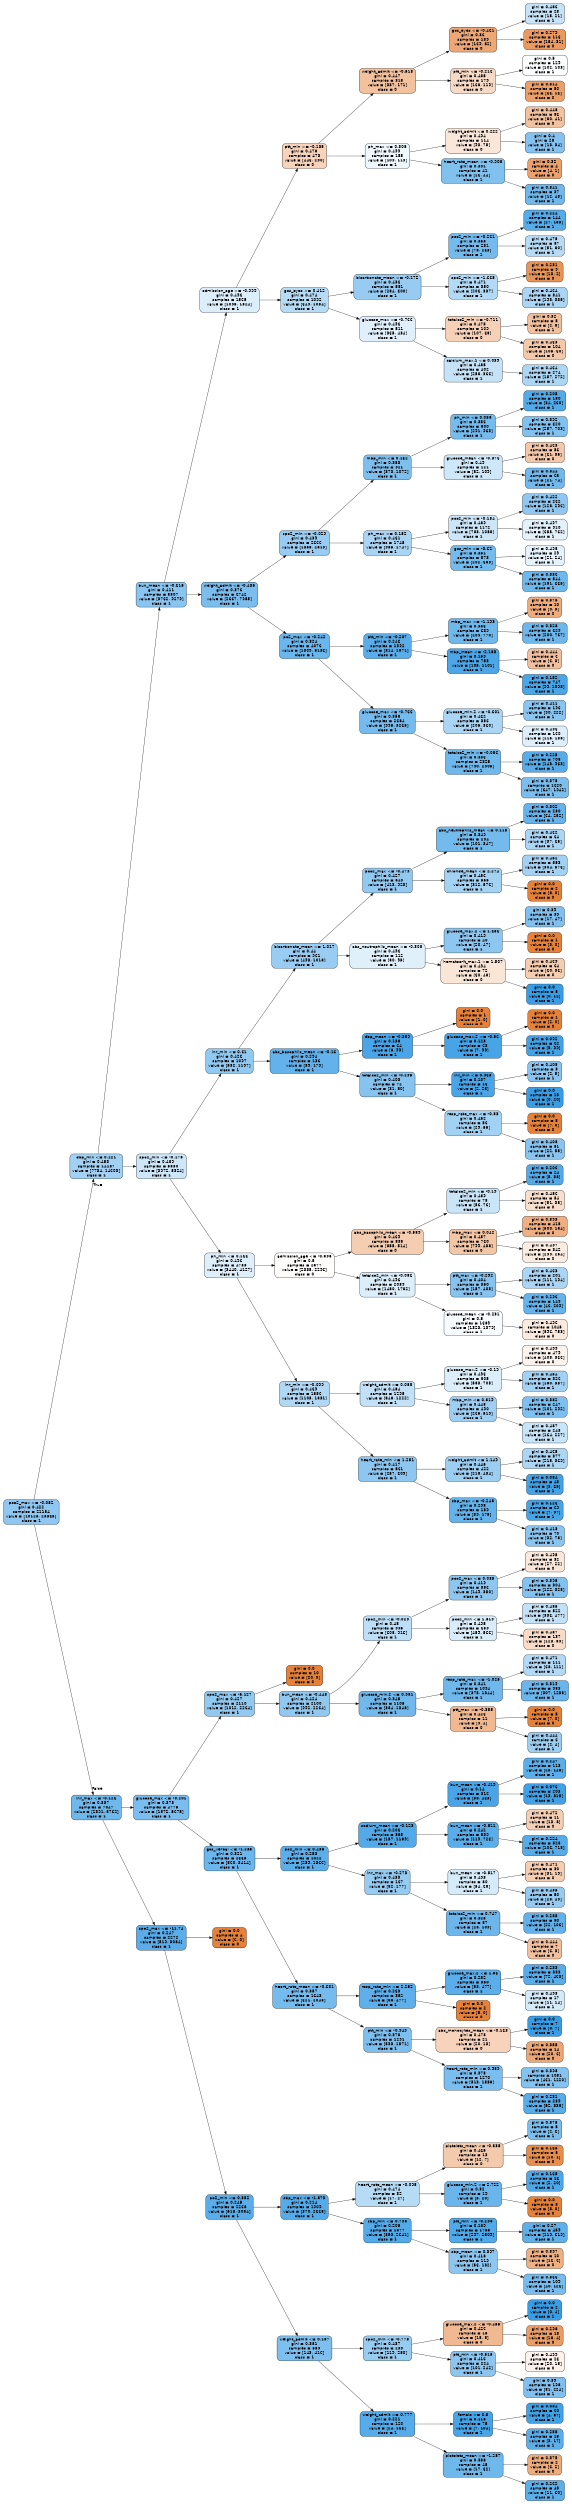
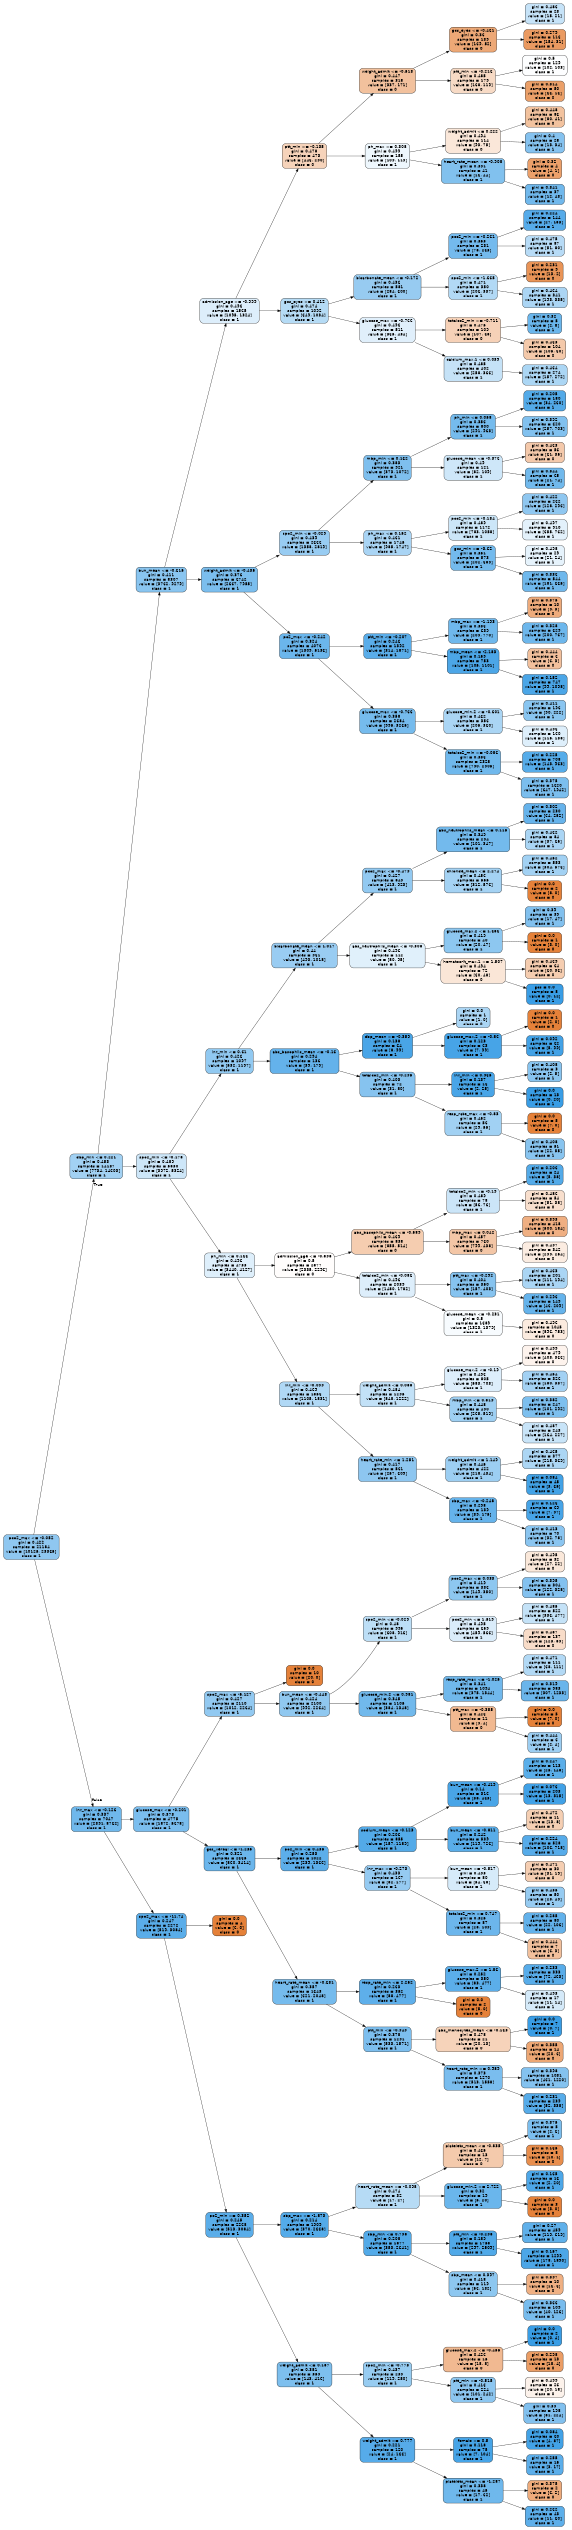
(545, 143) -> (545, 143)
(545, 323) -> (545, 323)
(545, 839) -> (545, 839)
(545, 994) -> (545, 994)
(473, 1018) -> (473, 1018)
none -> (545, 2258)
